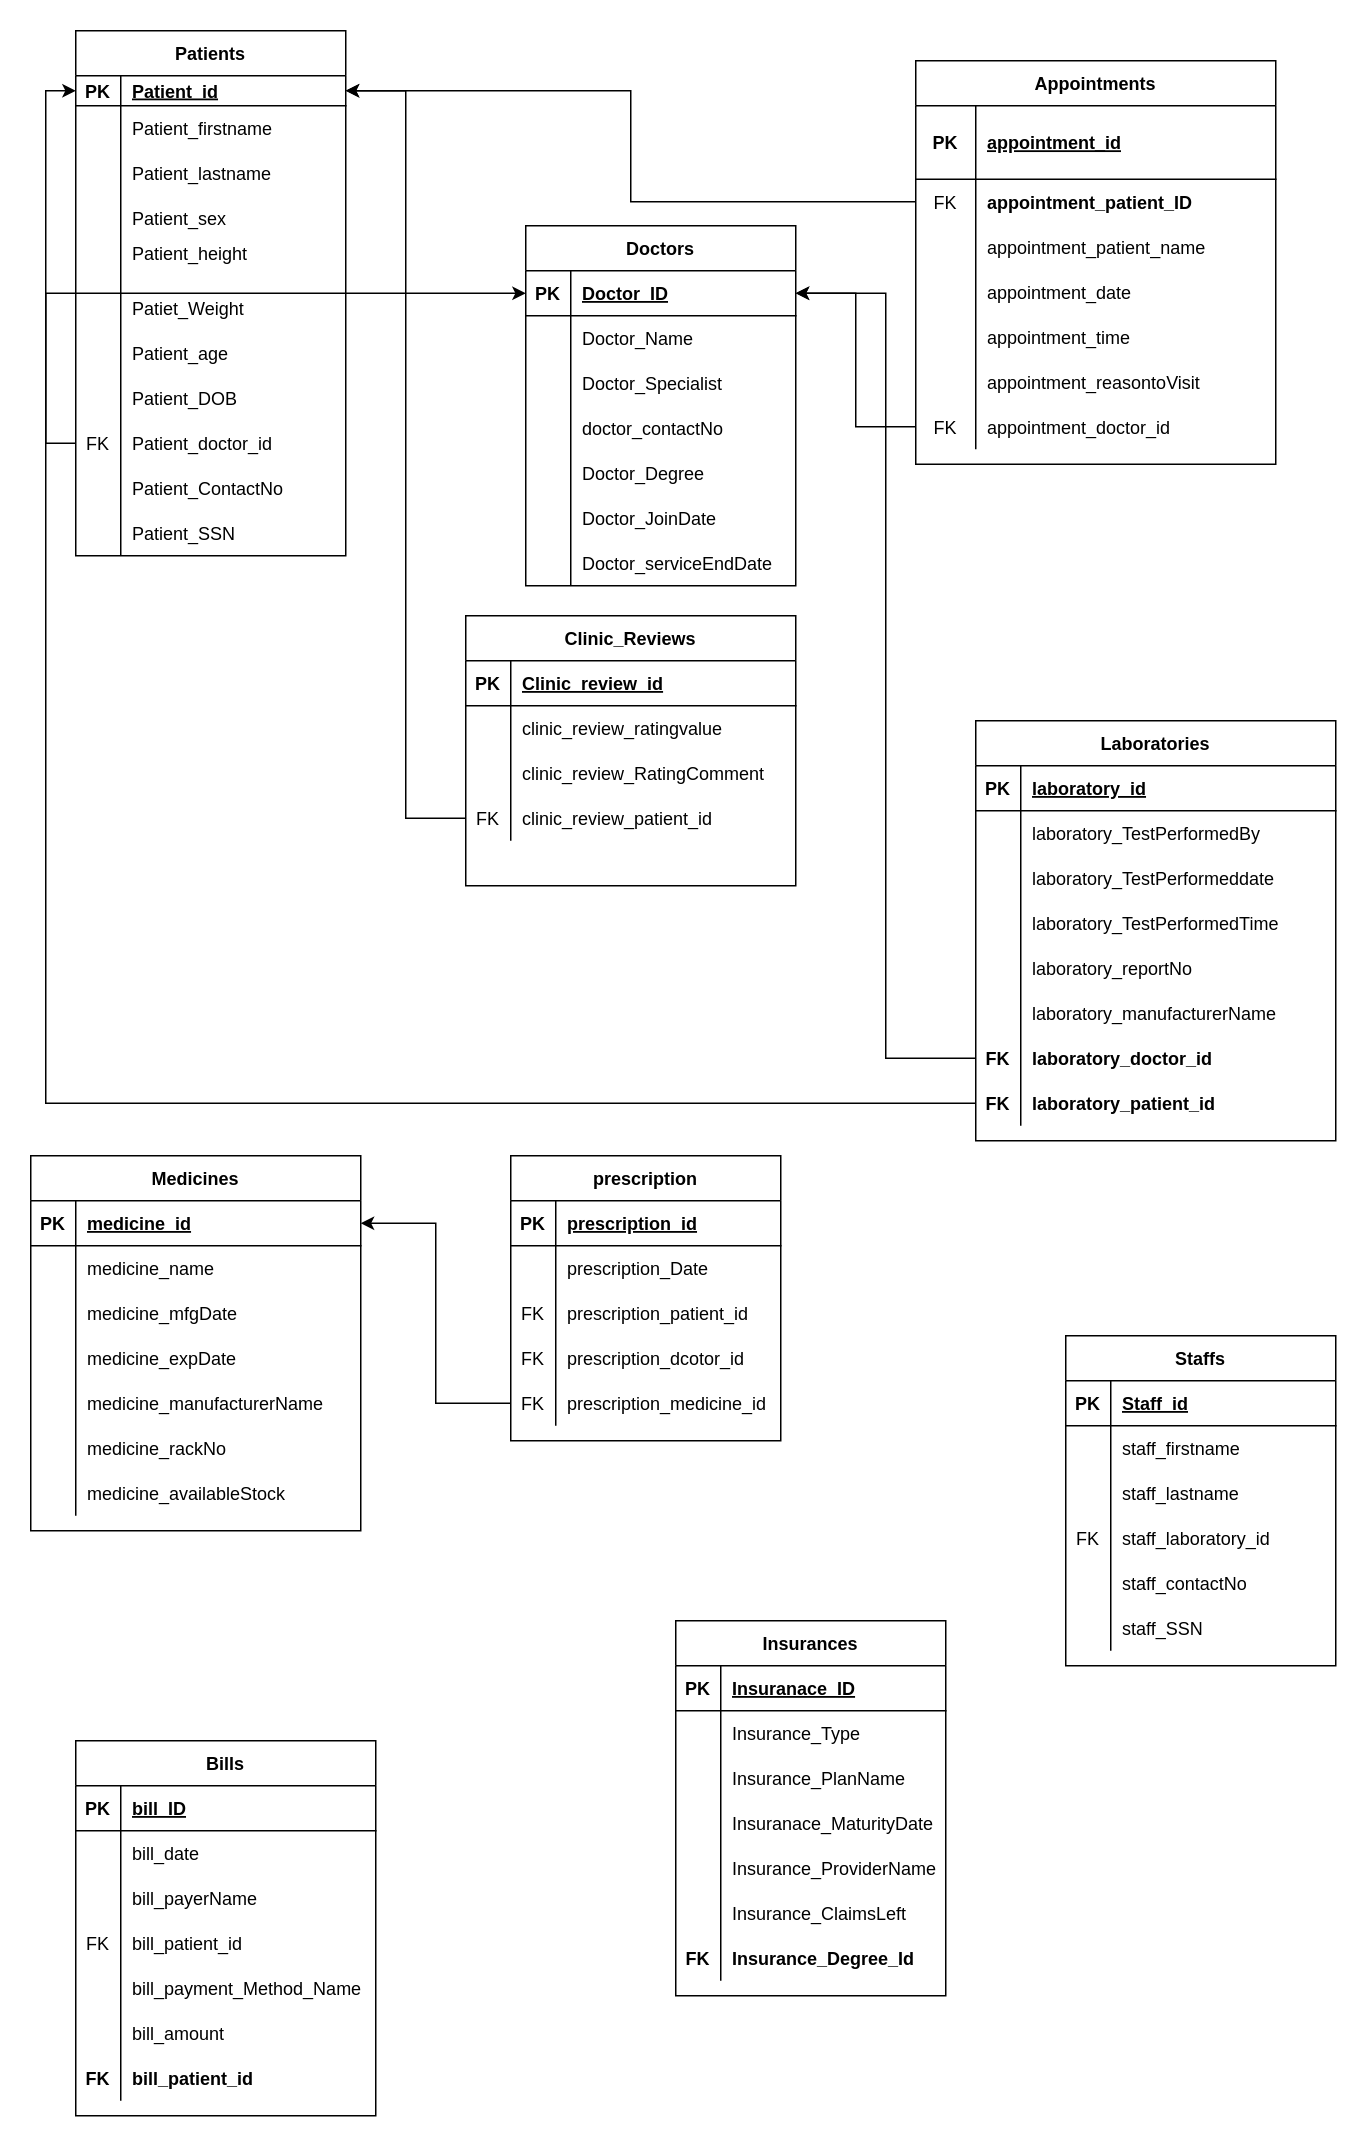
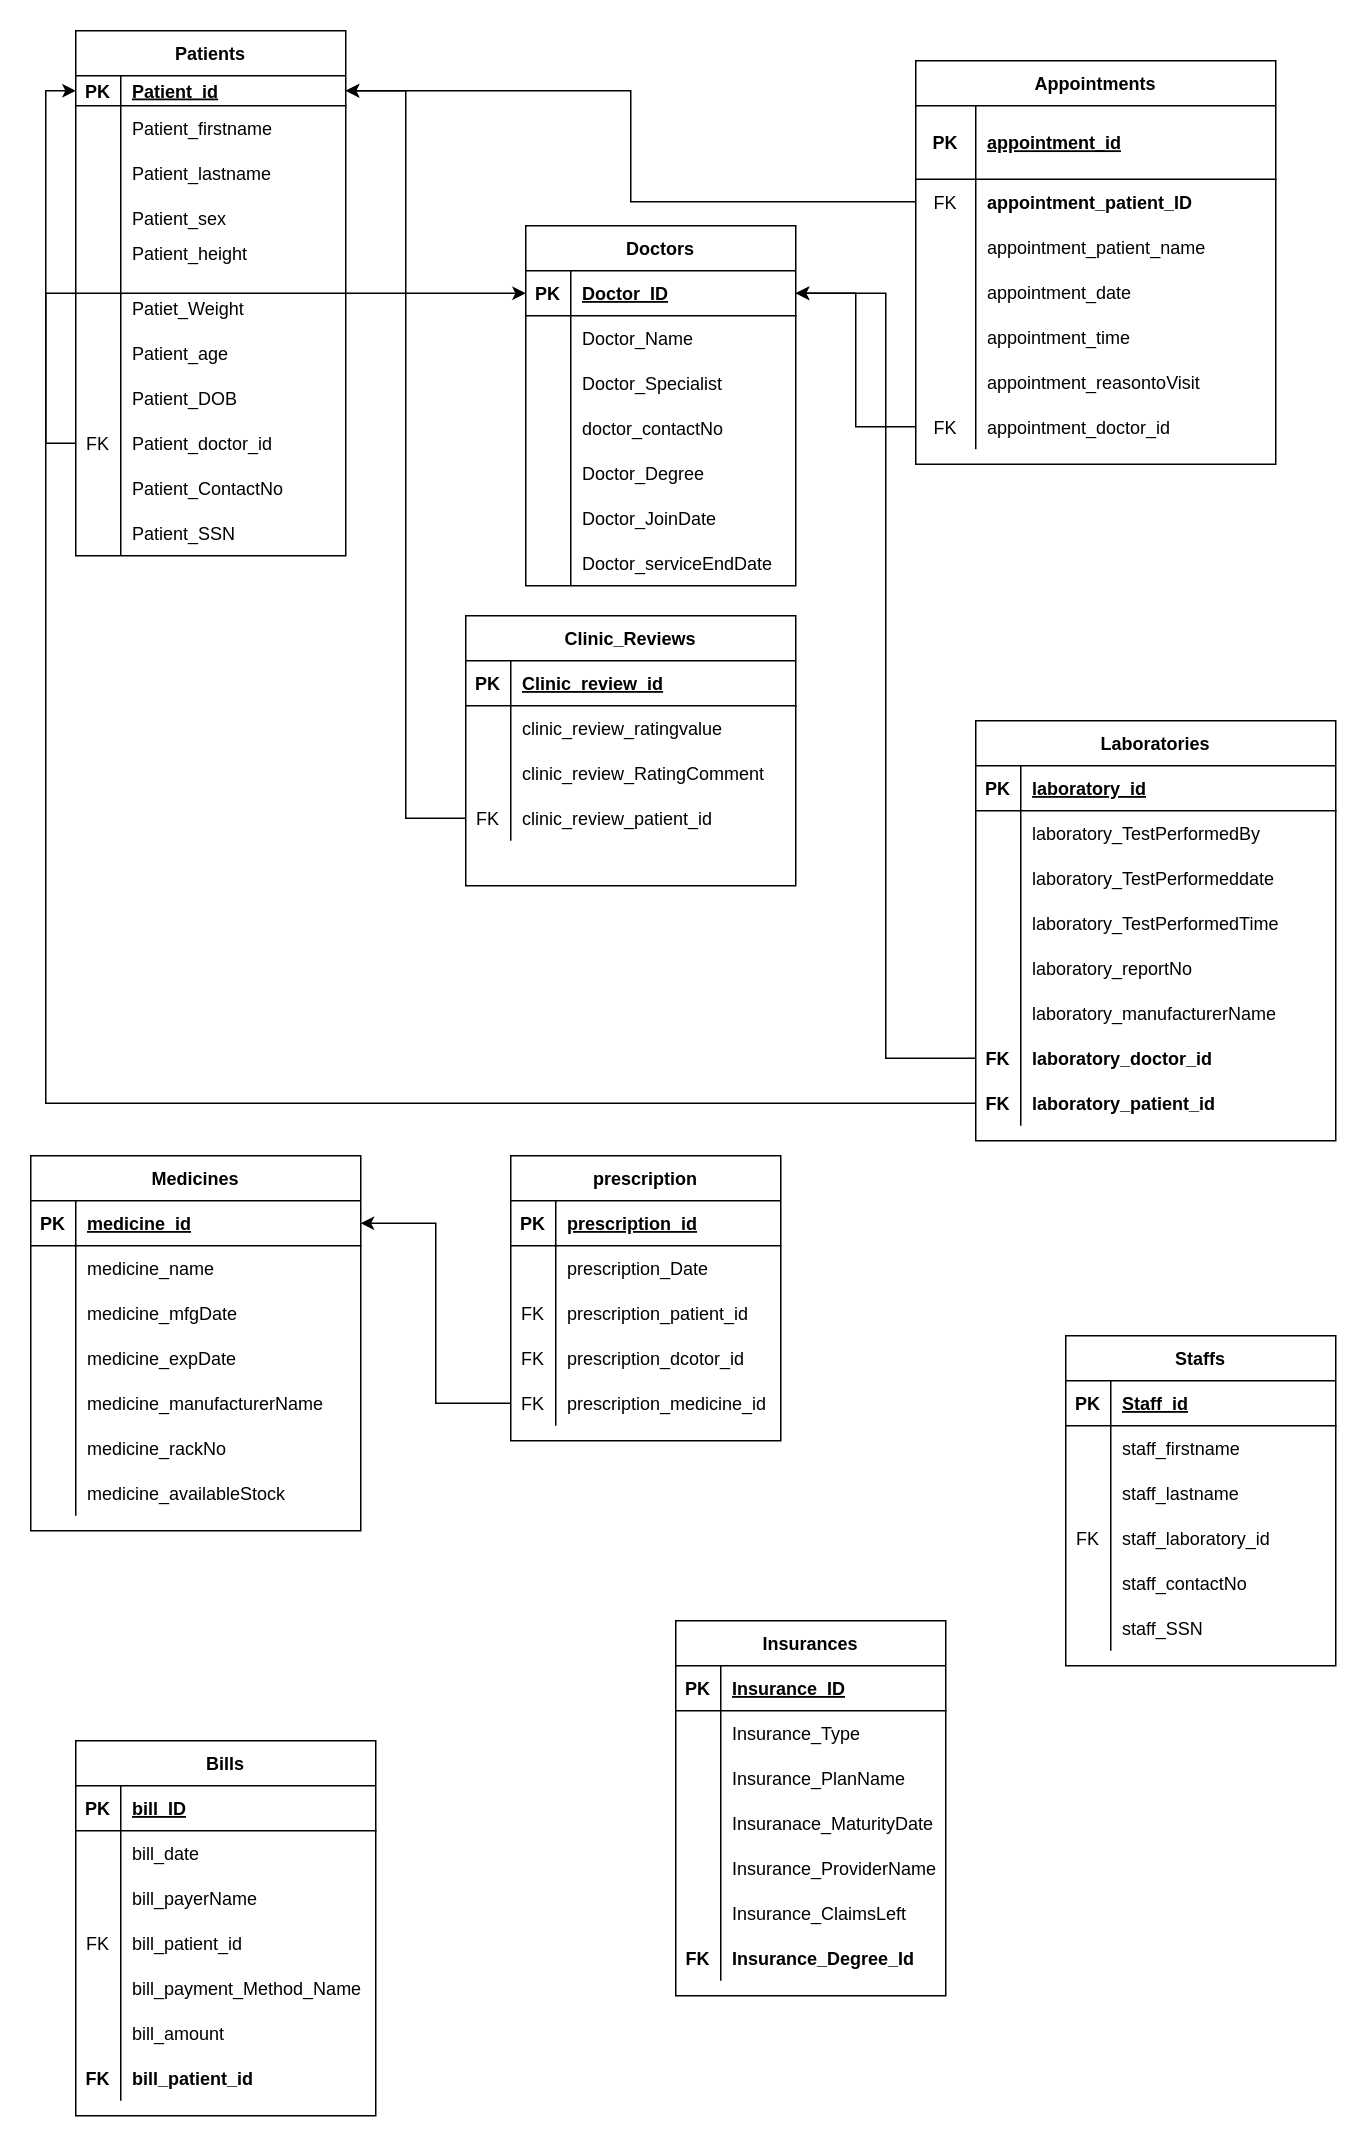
(798, 1689) -> (792, 1689)
